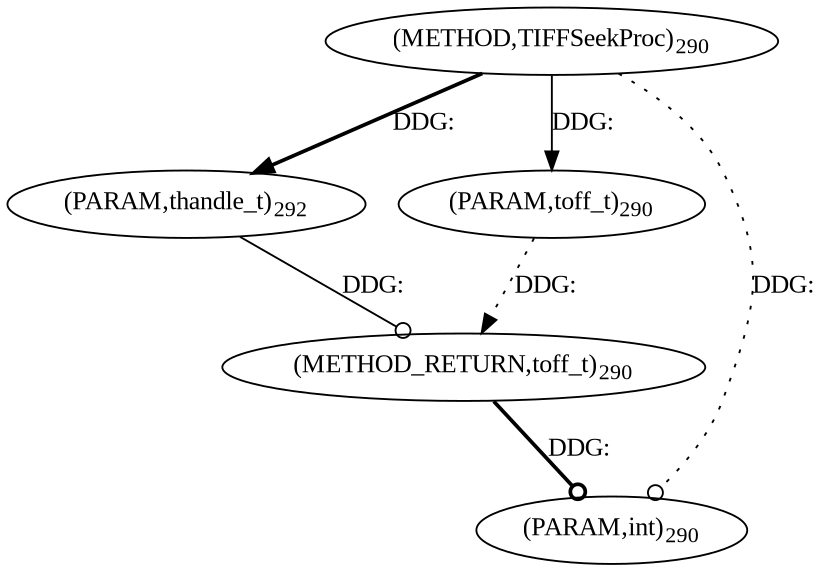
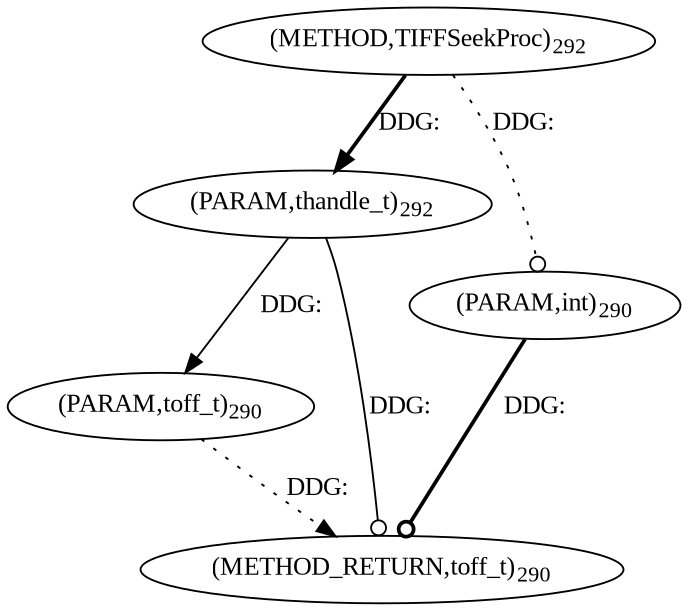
(693, 38) -> (570, 38)
(552, 113) -> (242, 298)
(533, 443) -> (468, 431)
